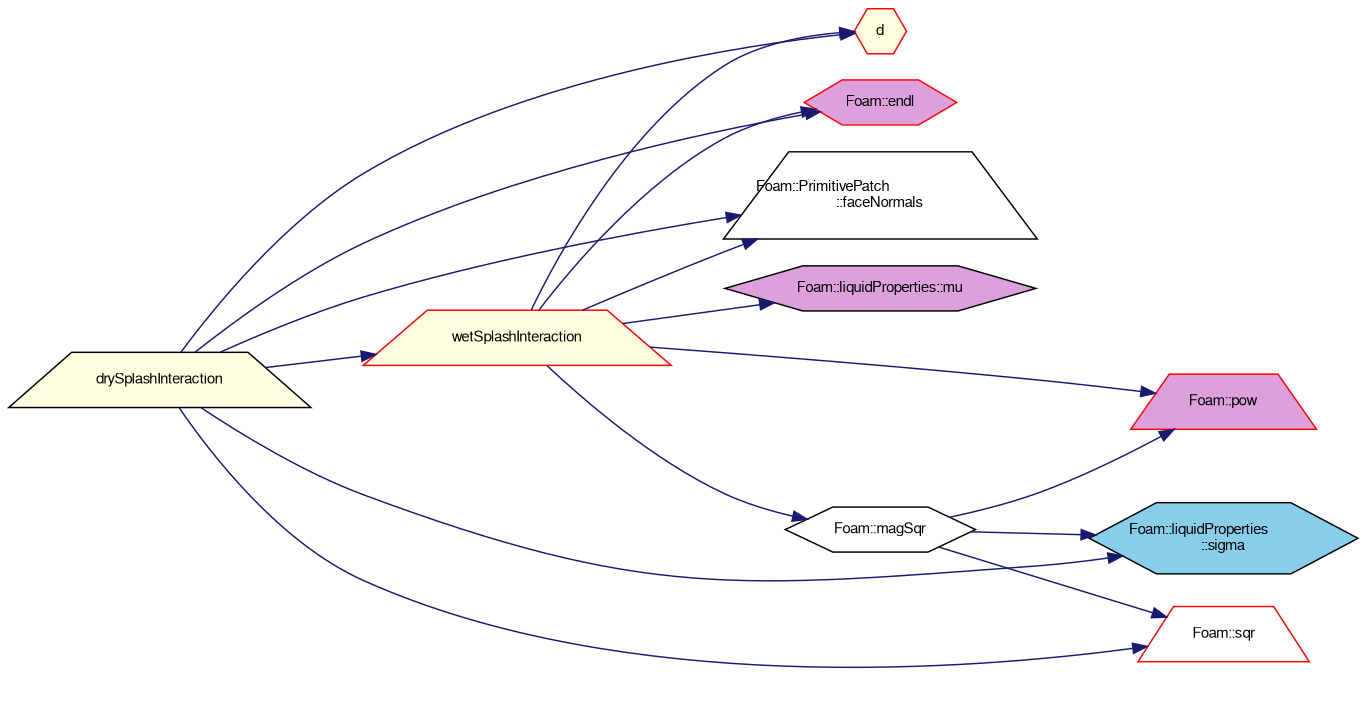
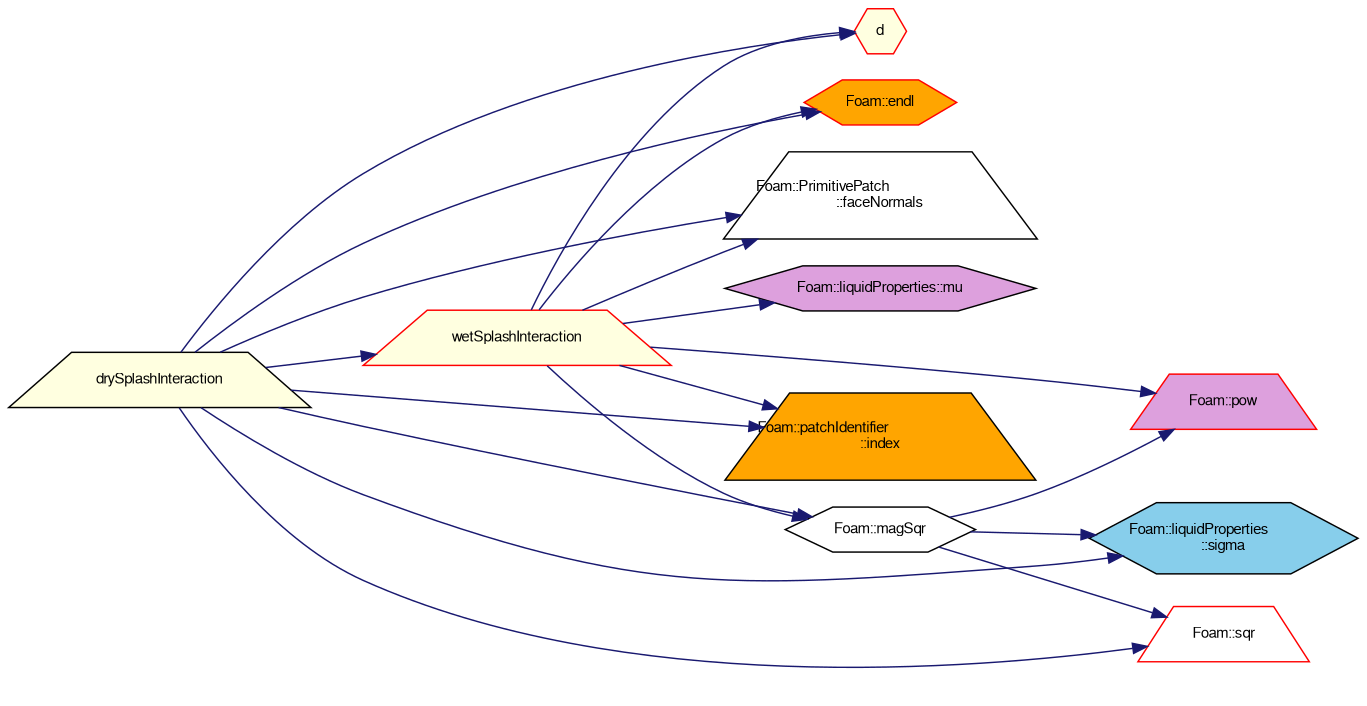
(880, 102) -> (880, 102)
none -> (880, 437)
none -> (538, 463)
